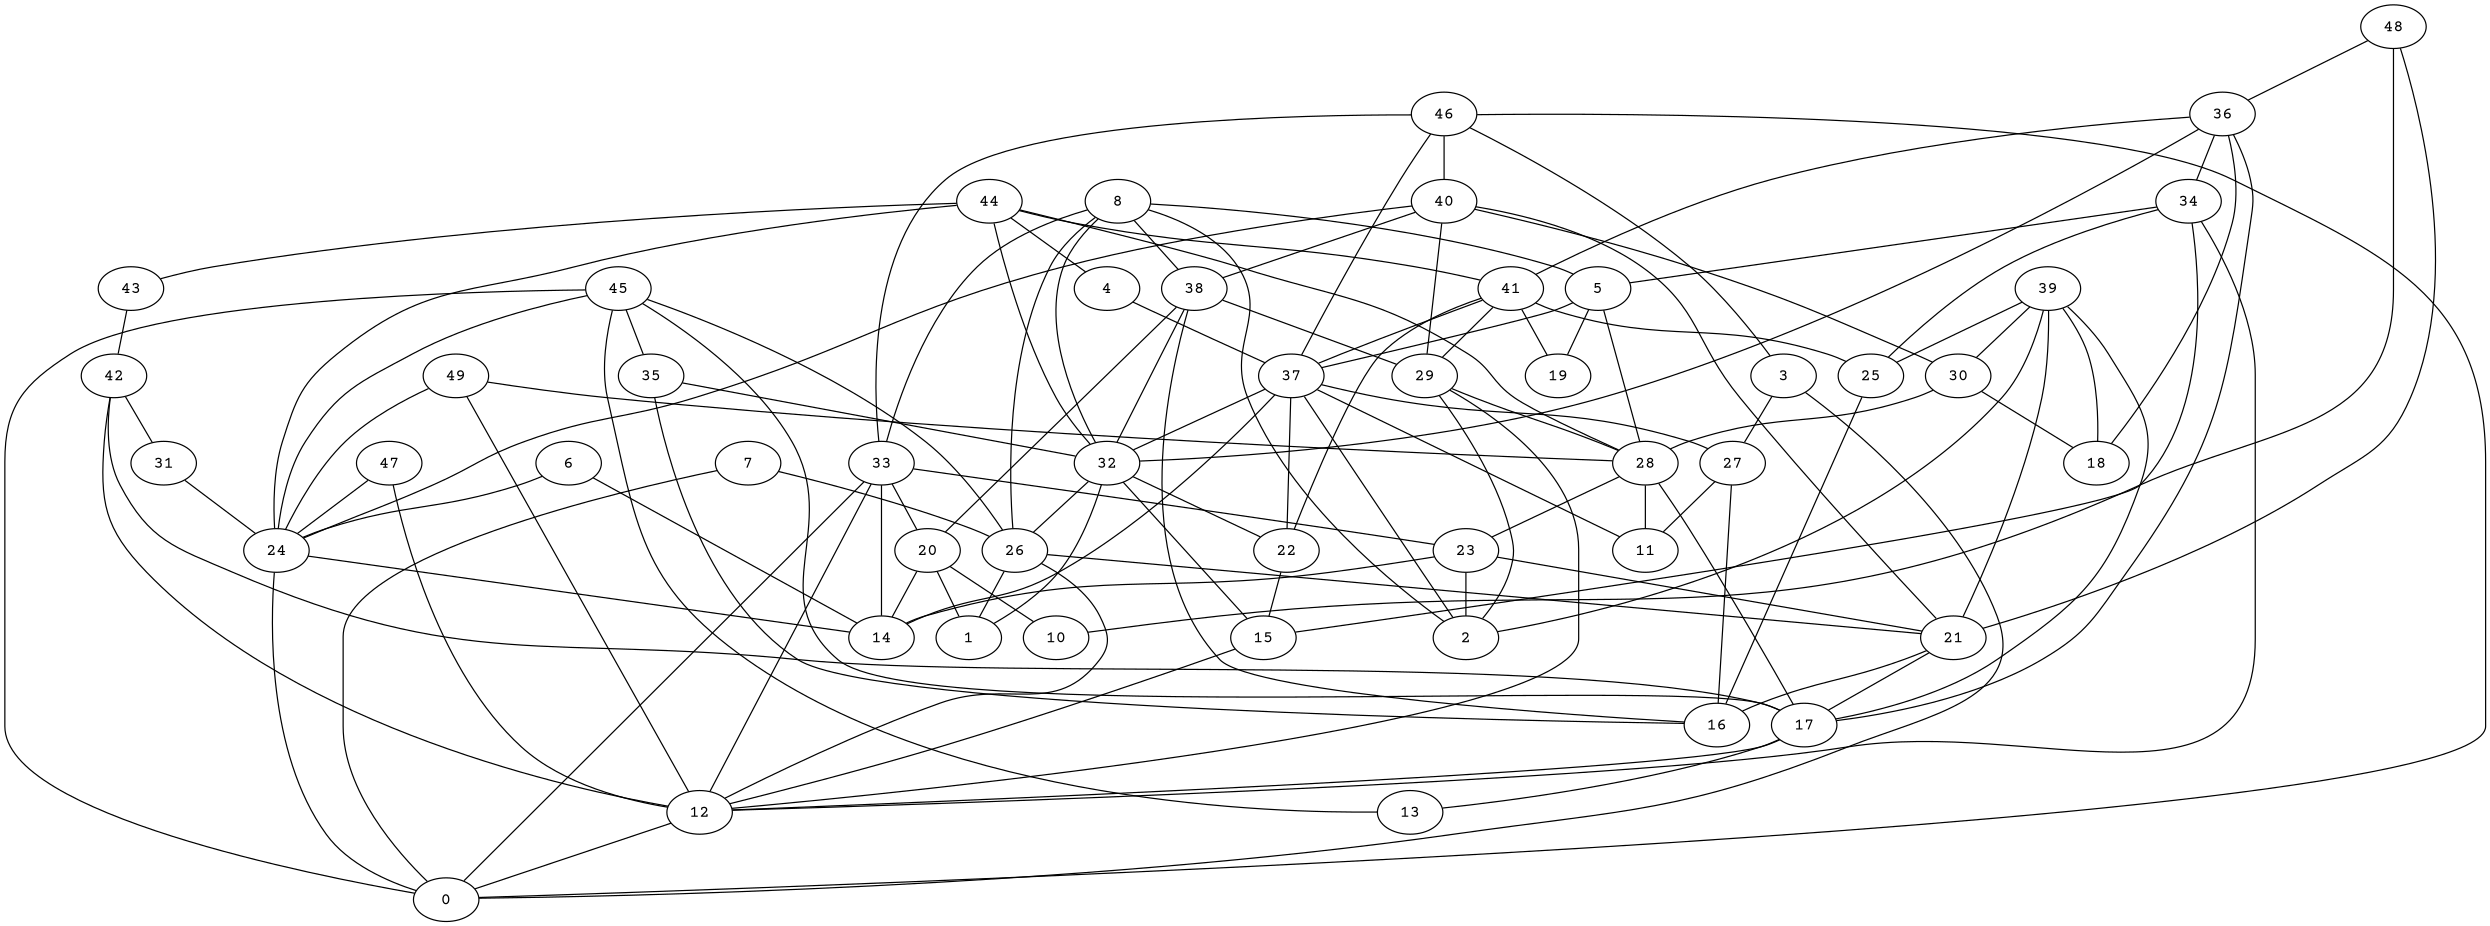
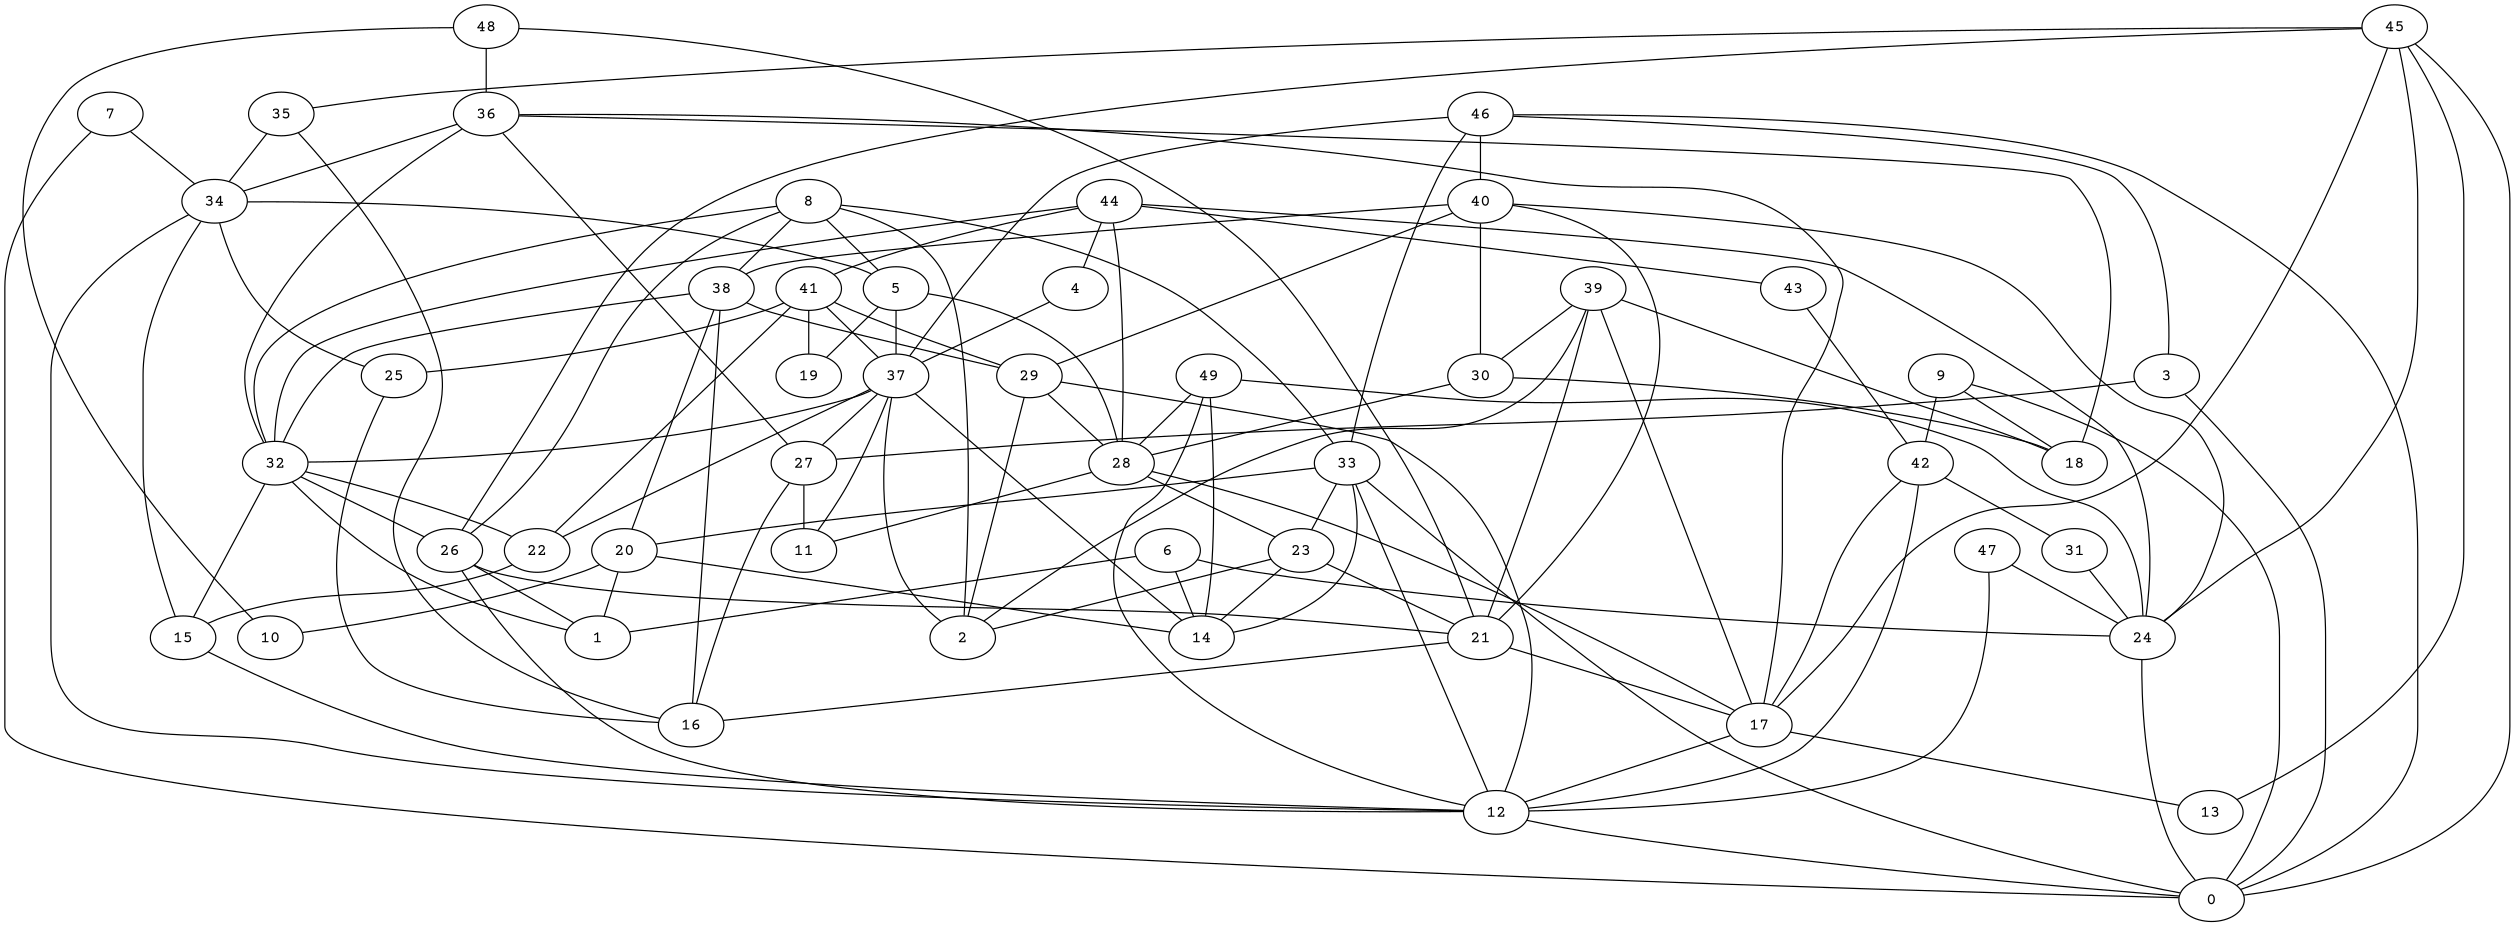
(1854, 160) -> (638, 281)
(1959, 332) -> none
none -> (1941, 376)
(820, 409) -> (248, 158)
(890, 502) -> (163, 158)
(565, 592) -> (1214, 496)
none -> (870, 596)
